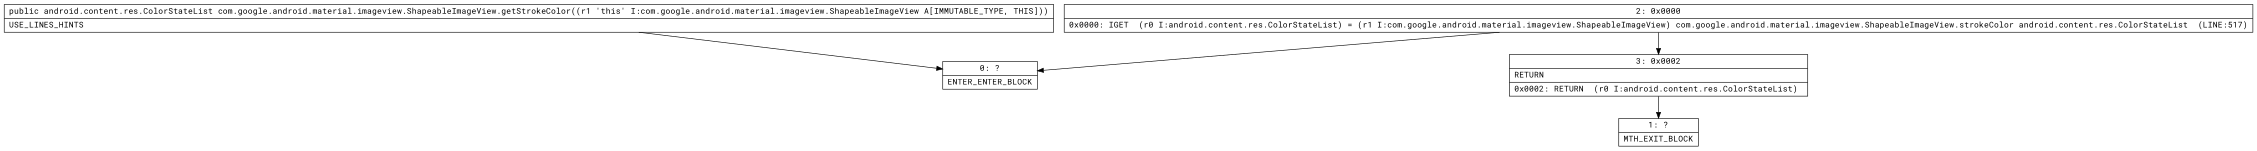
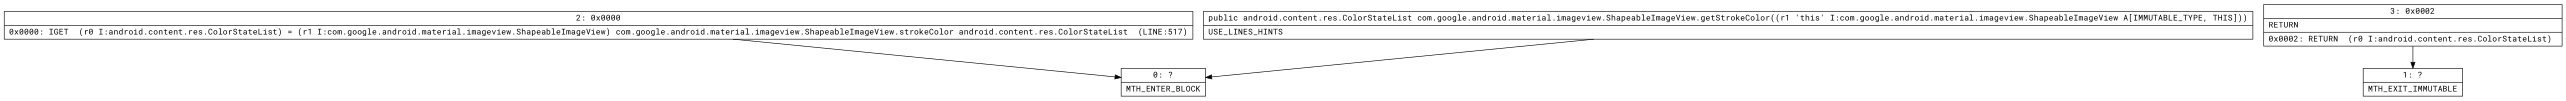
(1659, 40) -> none
(990, 82) -> (1163, 89)
(1659, 139) -> (2413, 89)
